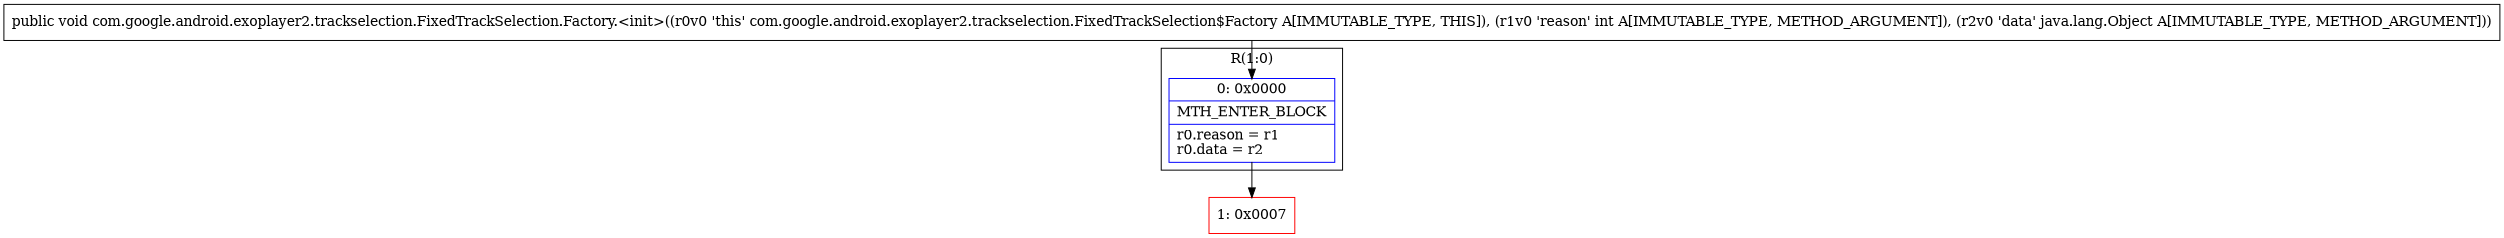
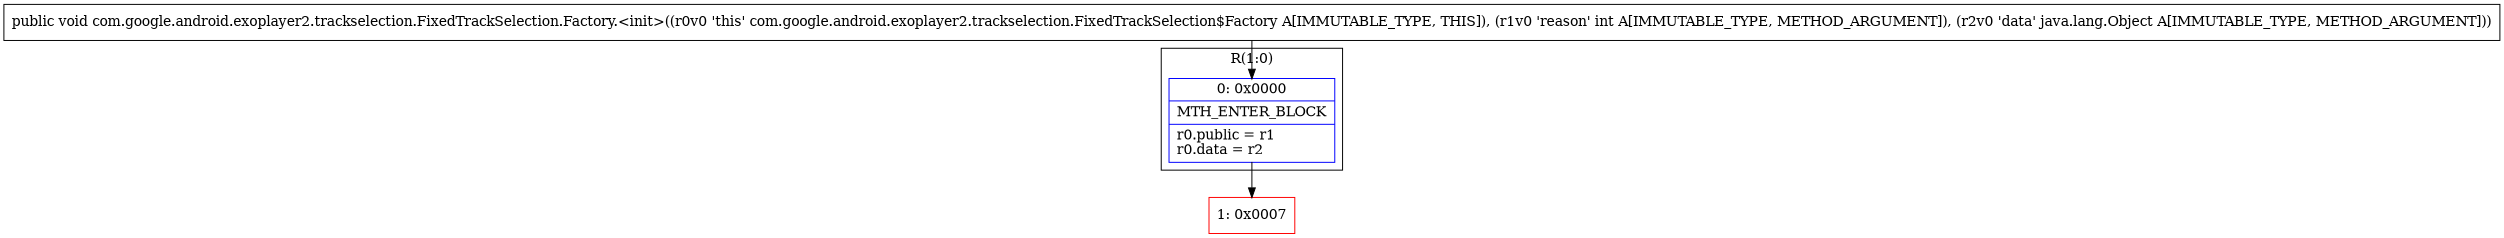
(1228, 136) -> (1226, 136)
